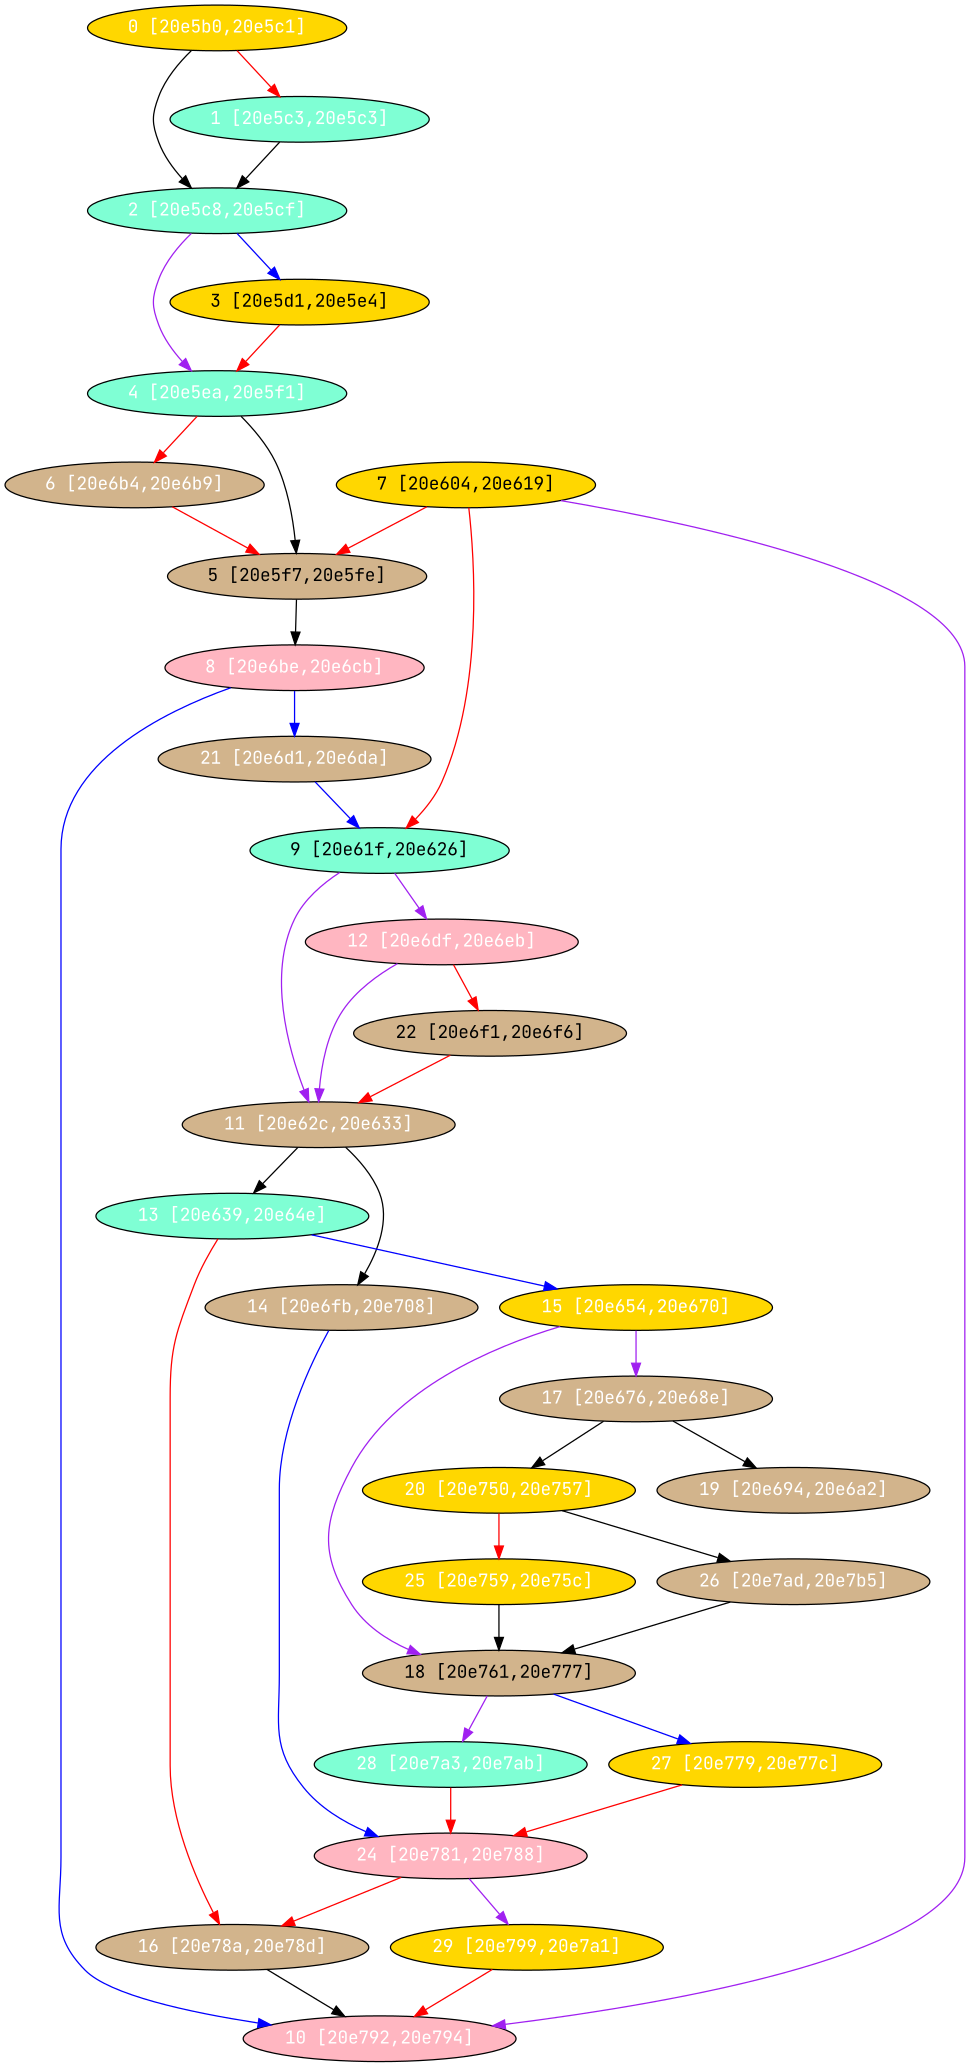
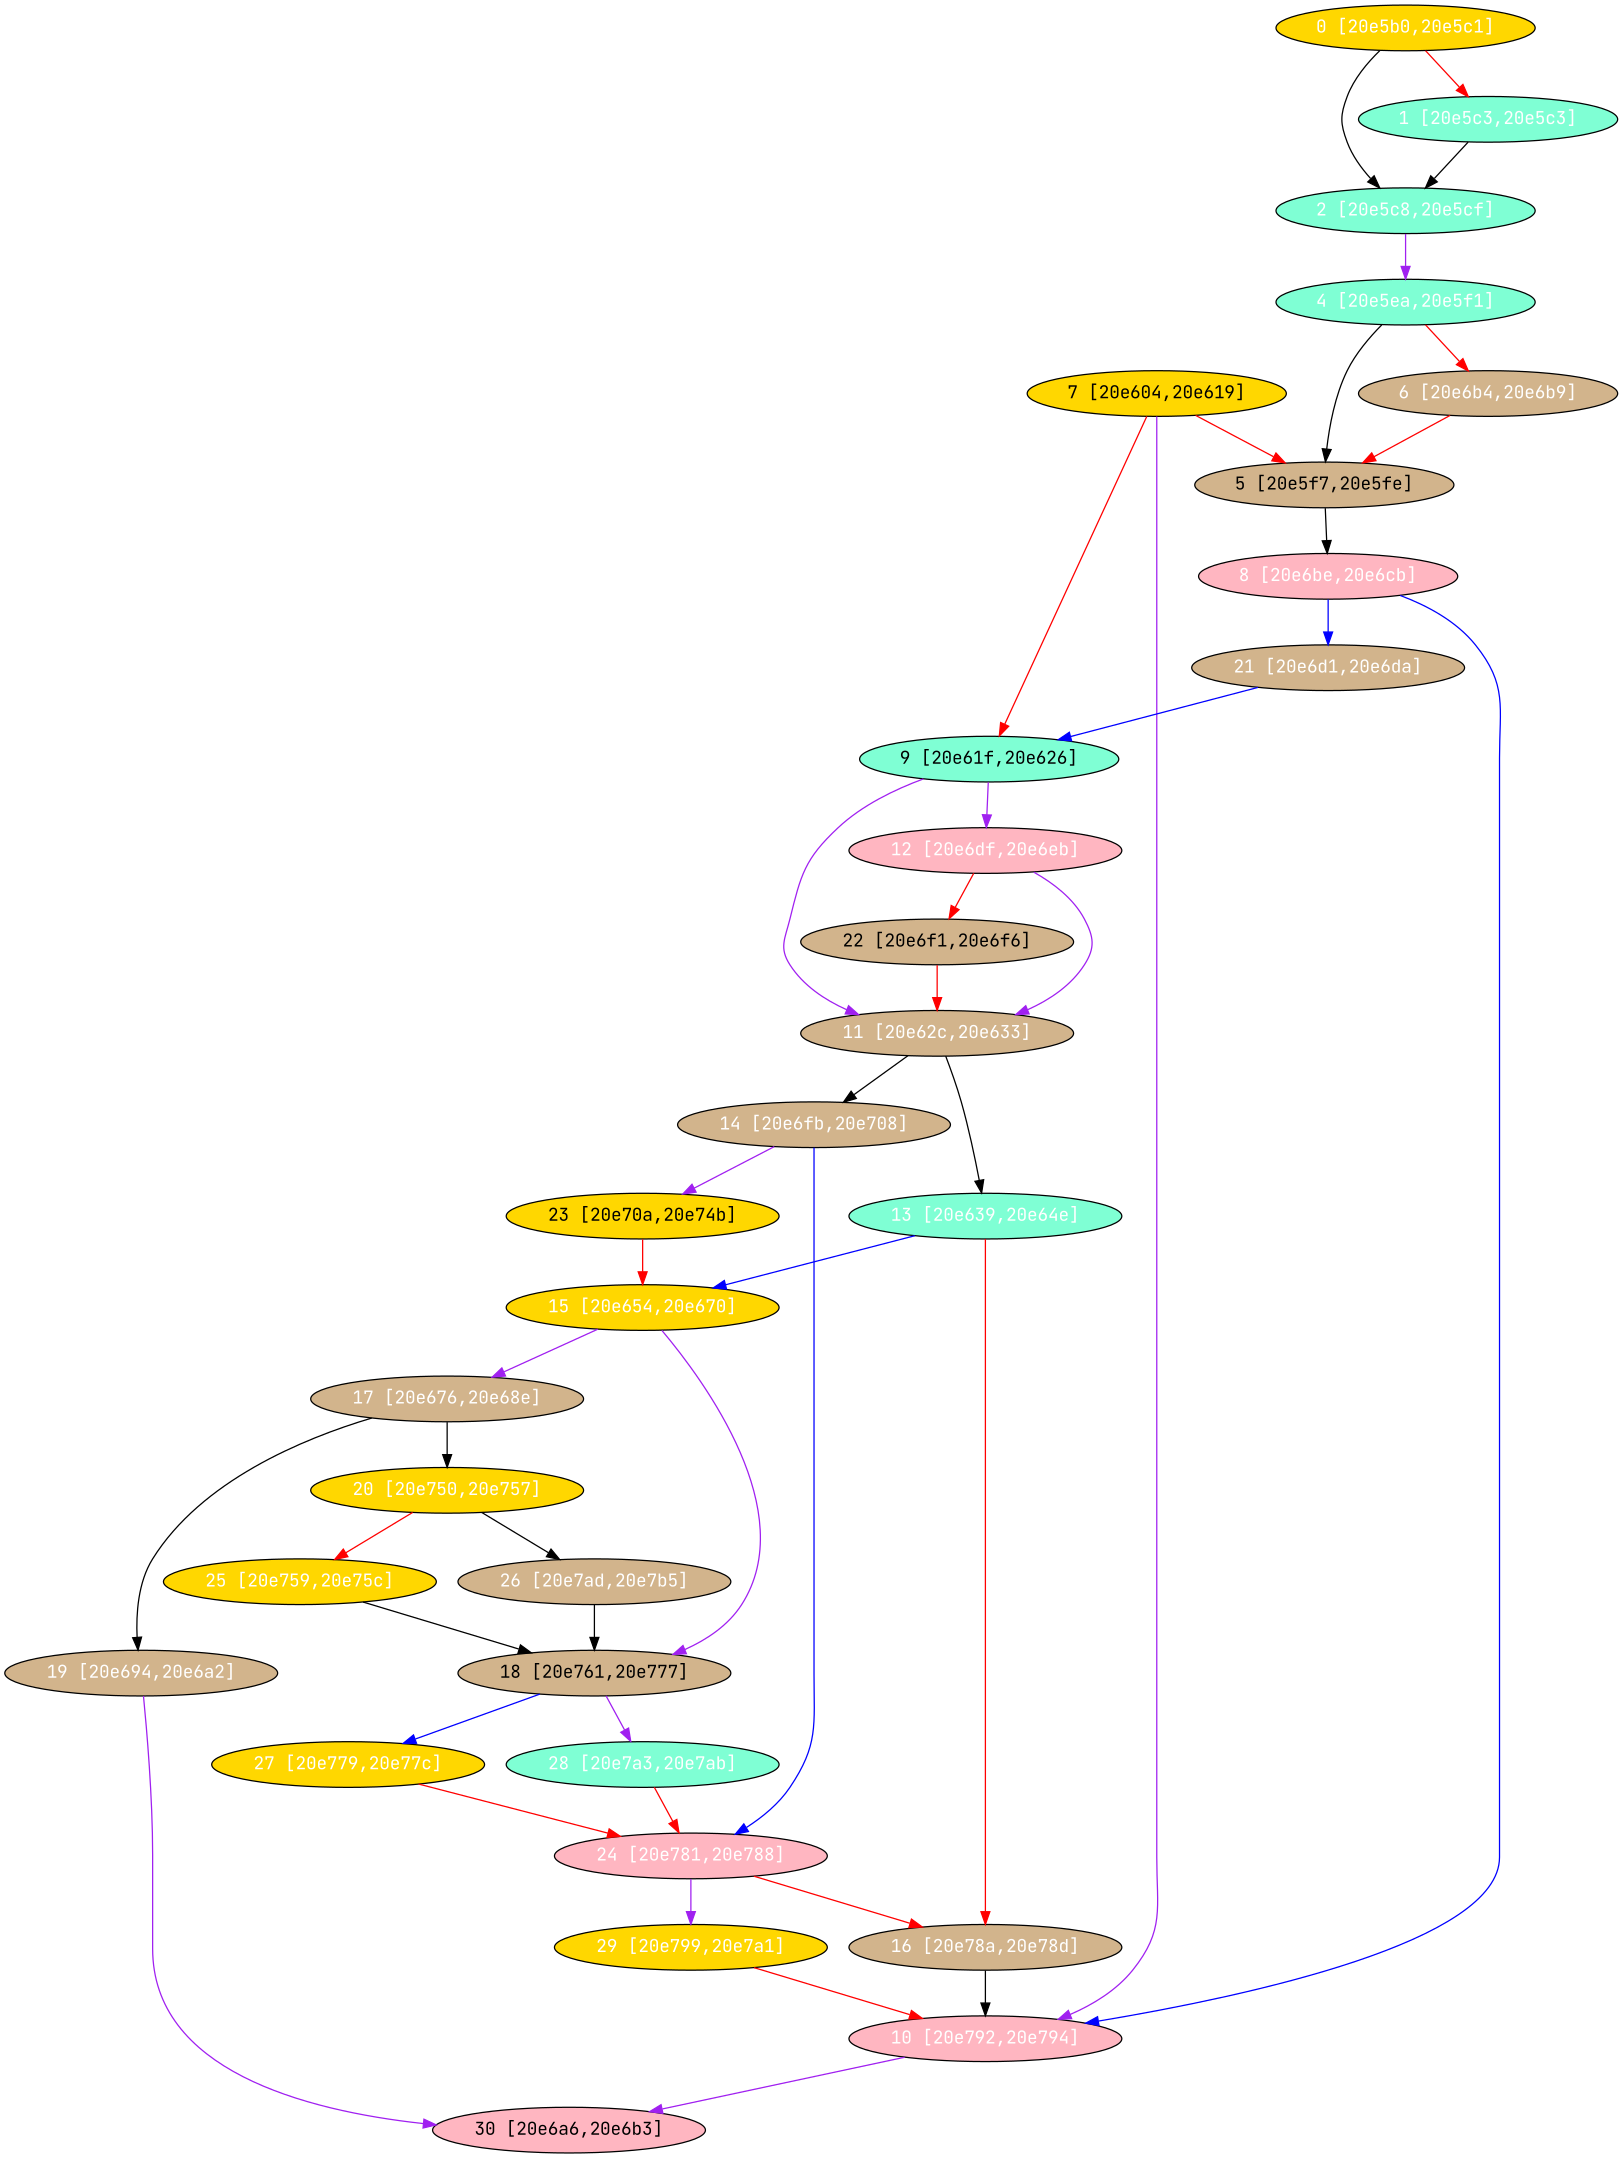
(300, 302) -> none
none -> (643, 1216)
none -> (569, 2130)
